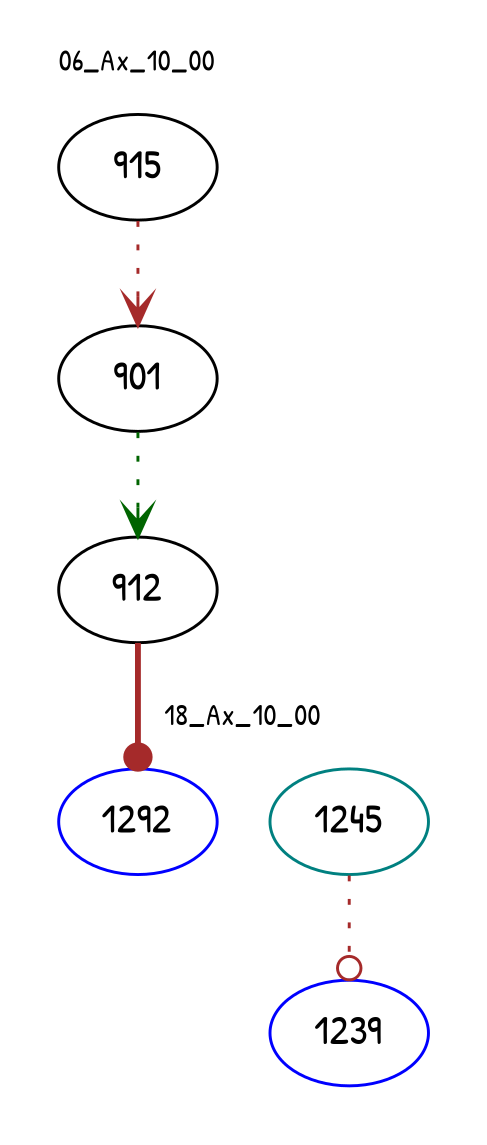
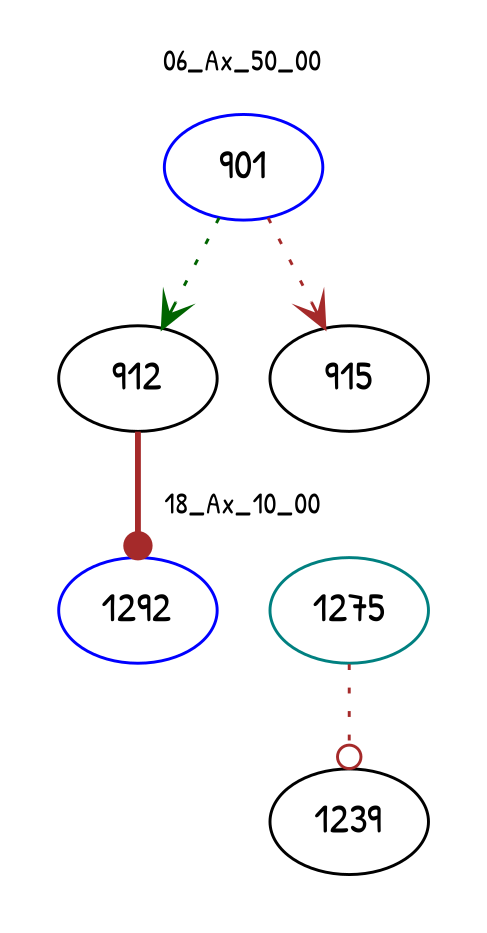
(138, 63) -> (244, 63)
(138, 259) -> (290, 260)
(138, 379) -> (244, 167)
(349, 822) -> (349, 610)
(349, 1033) -> (349, 822)
